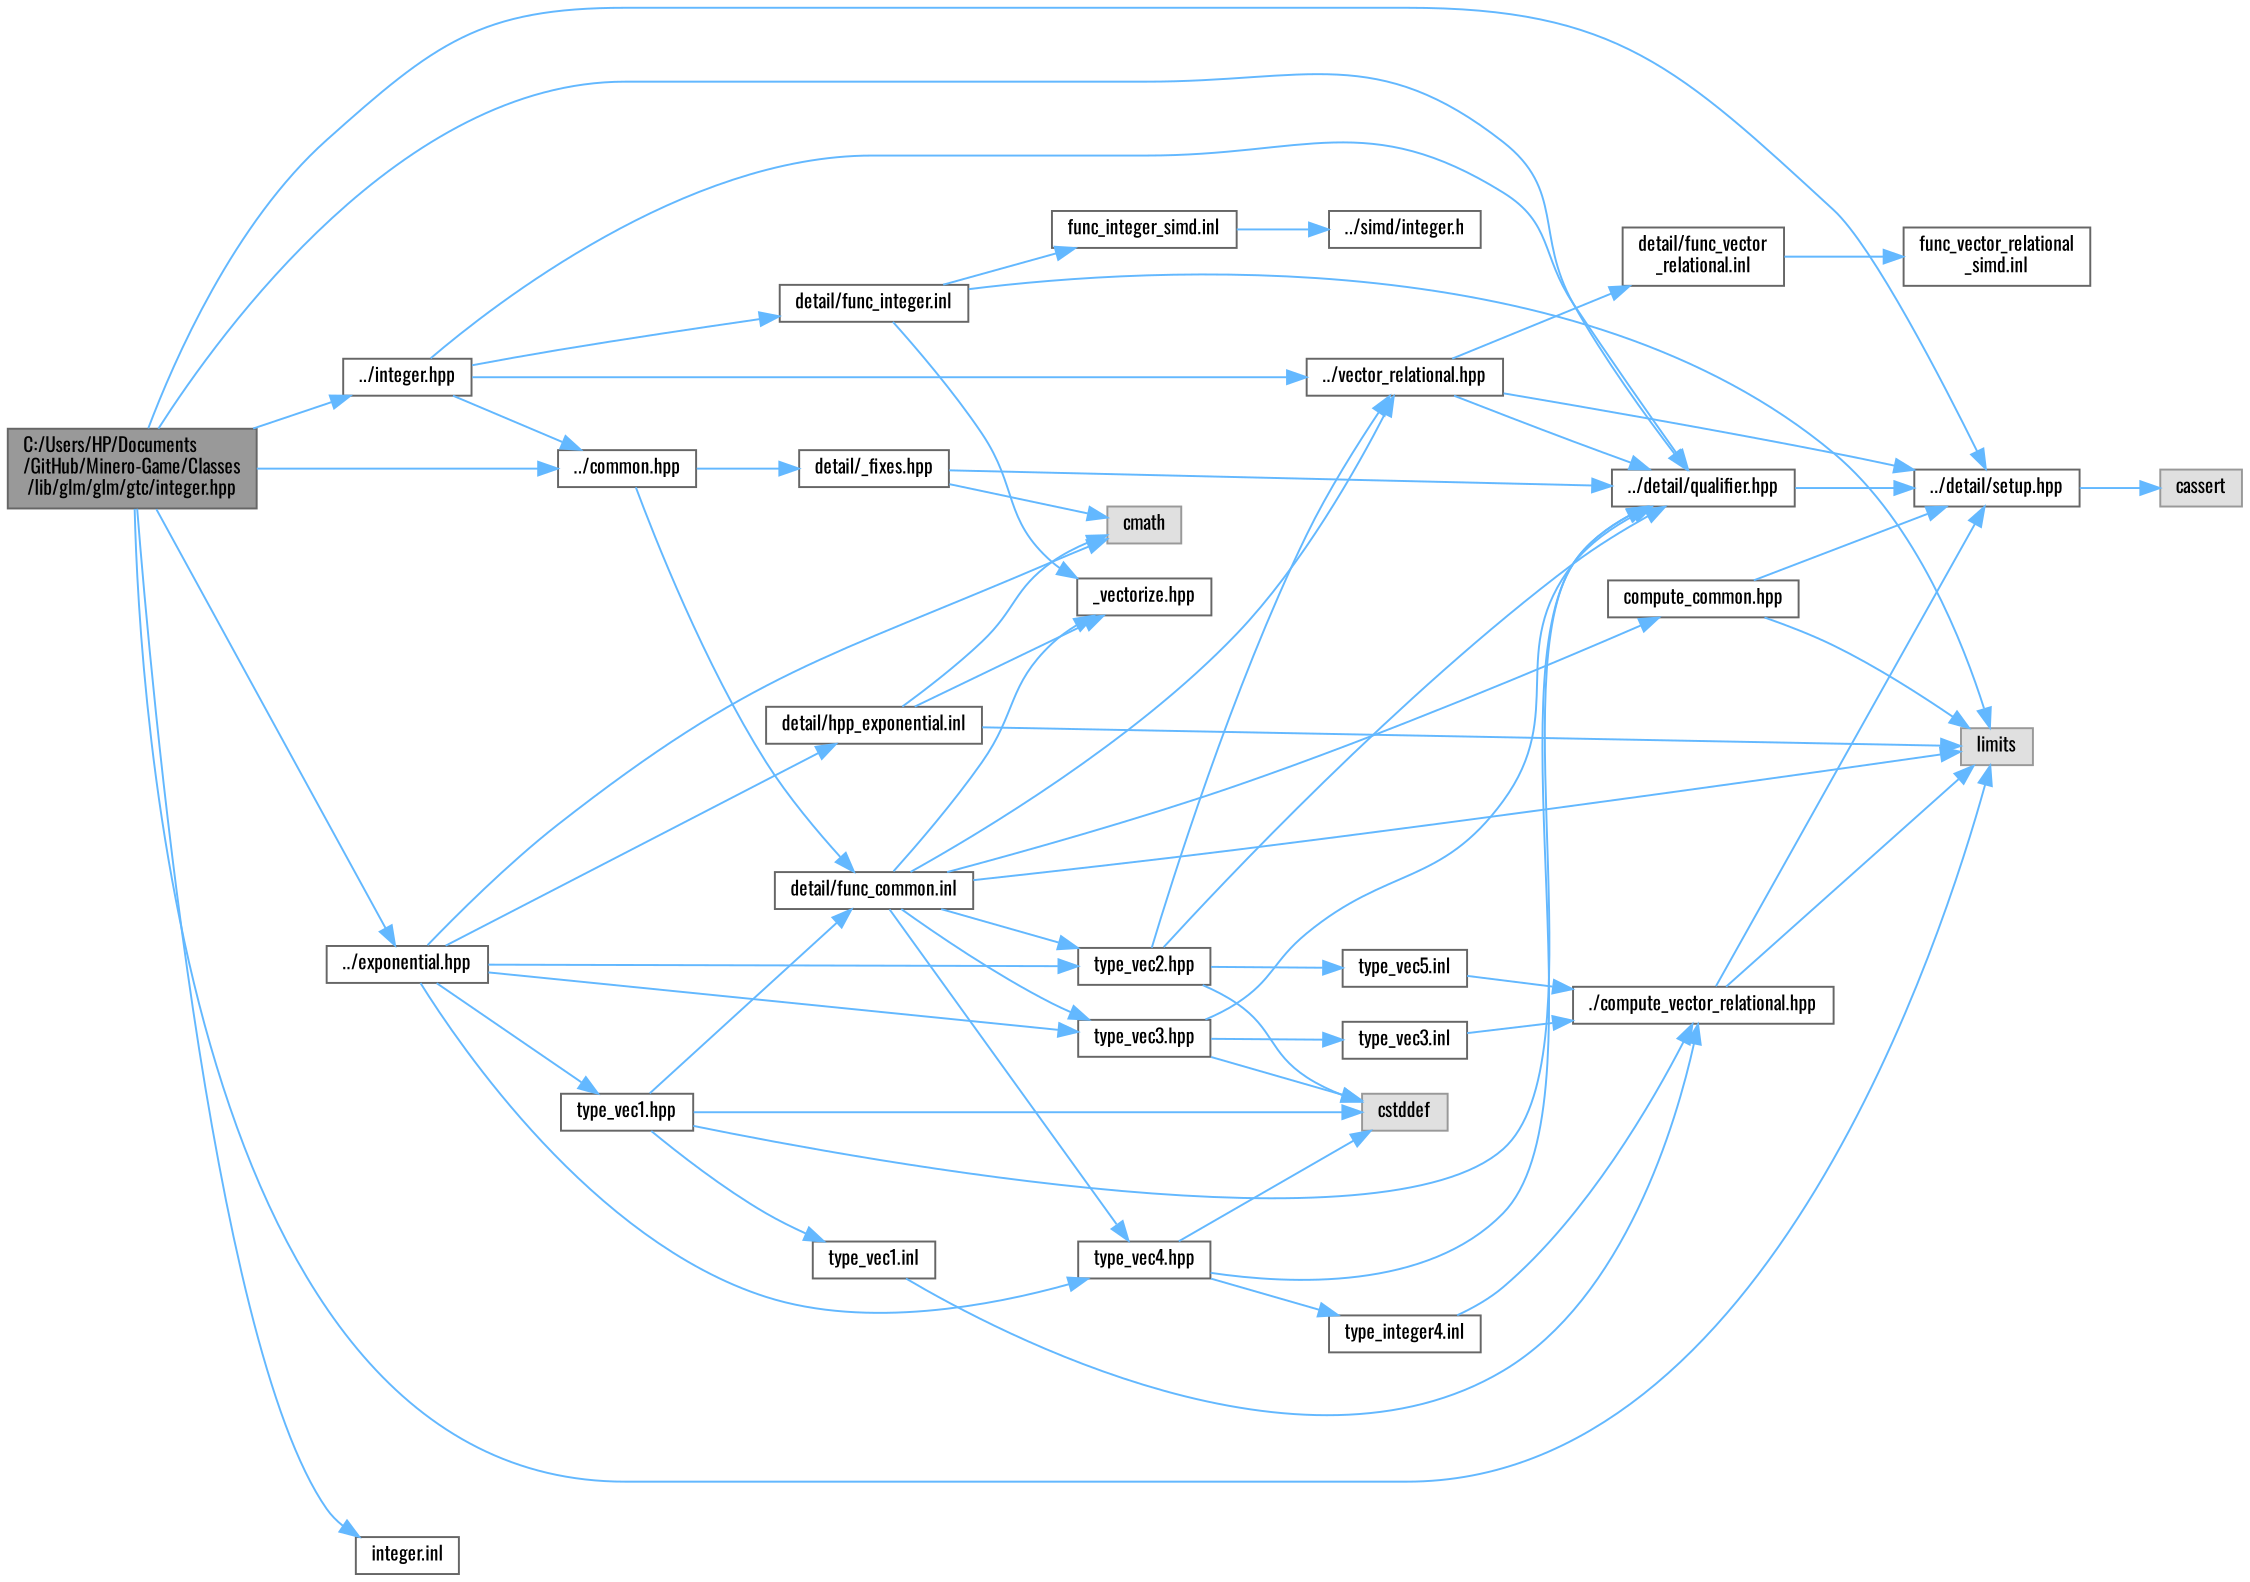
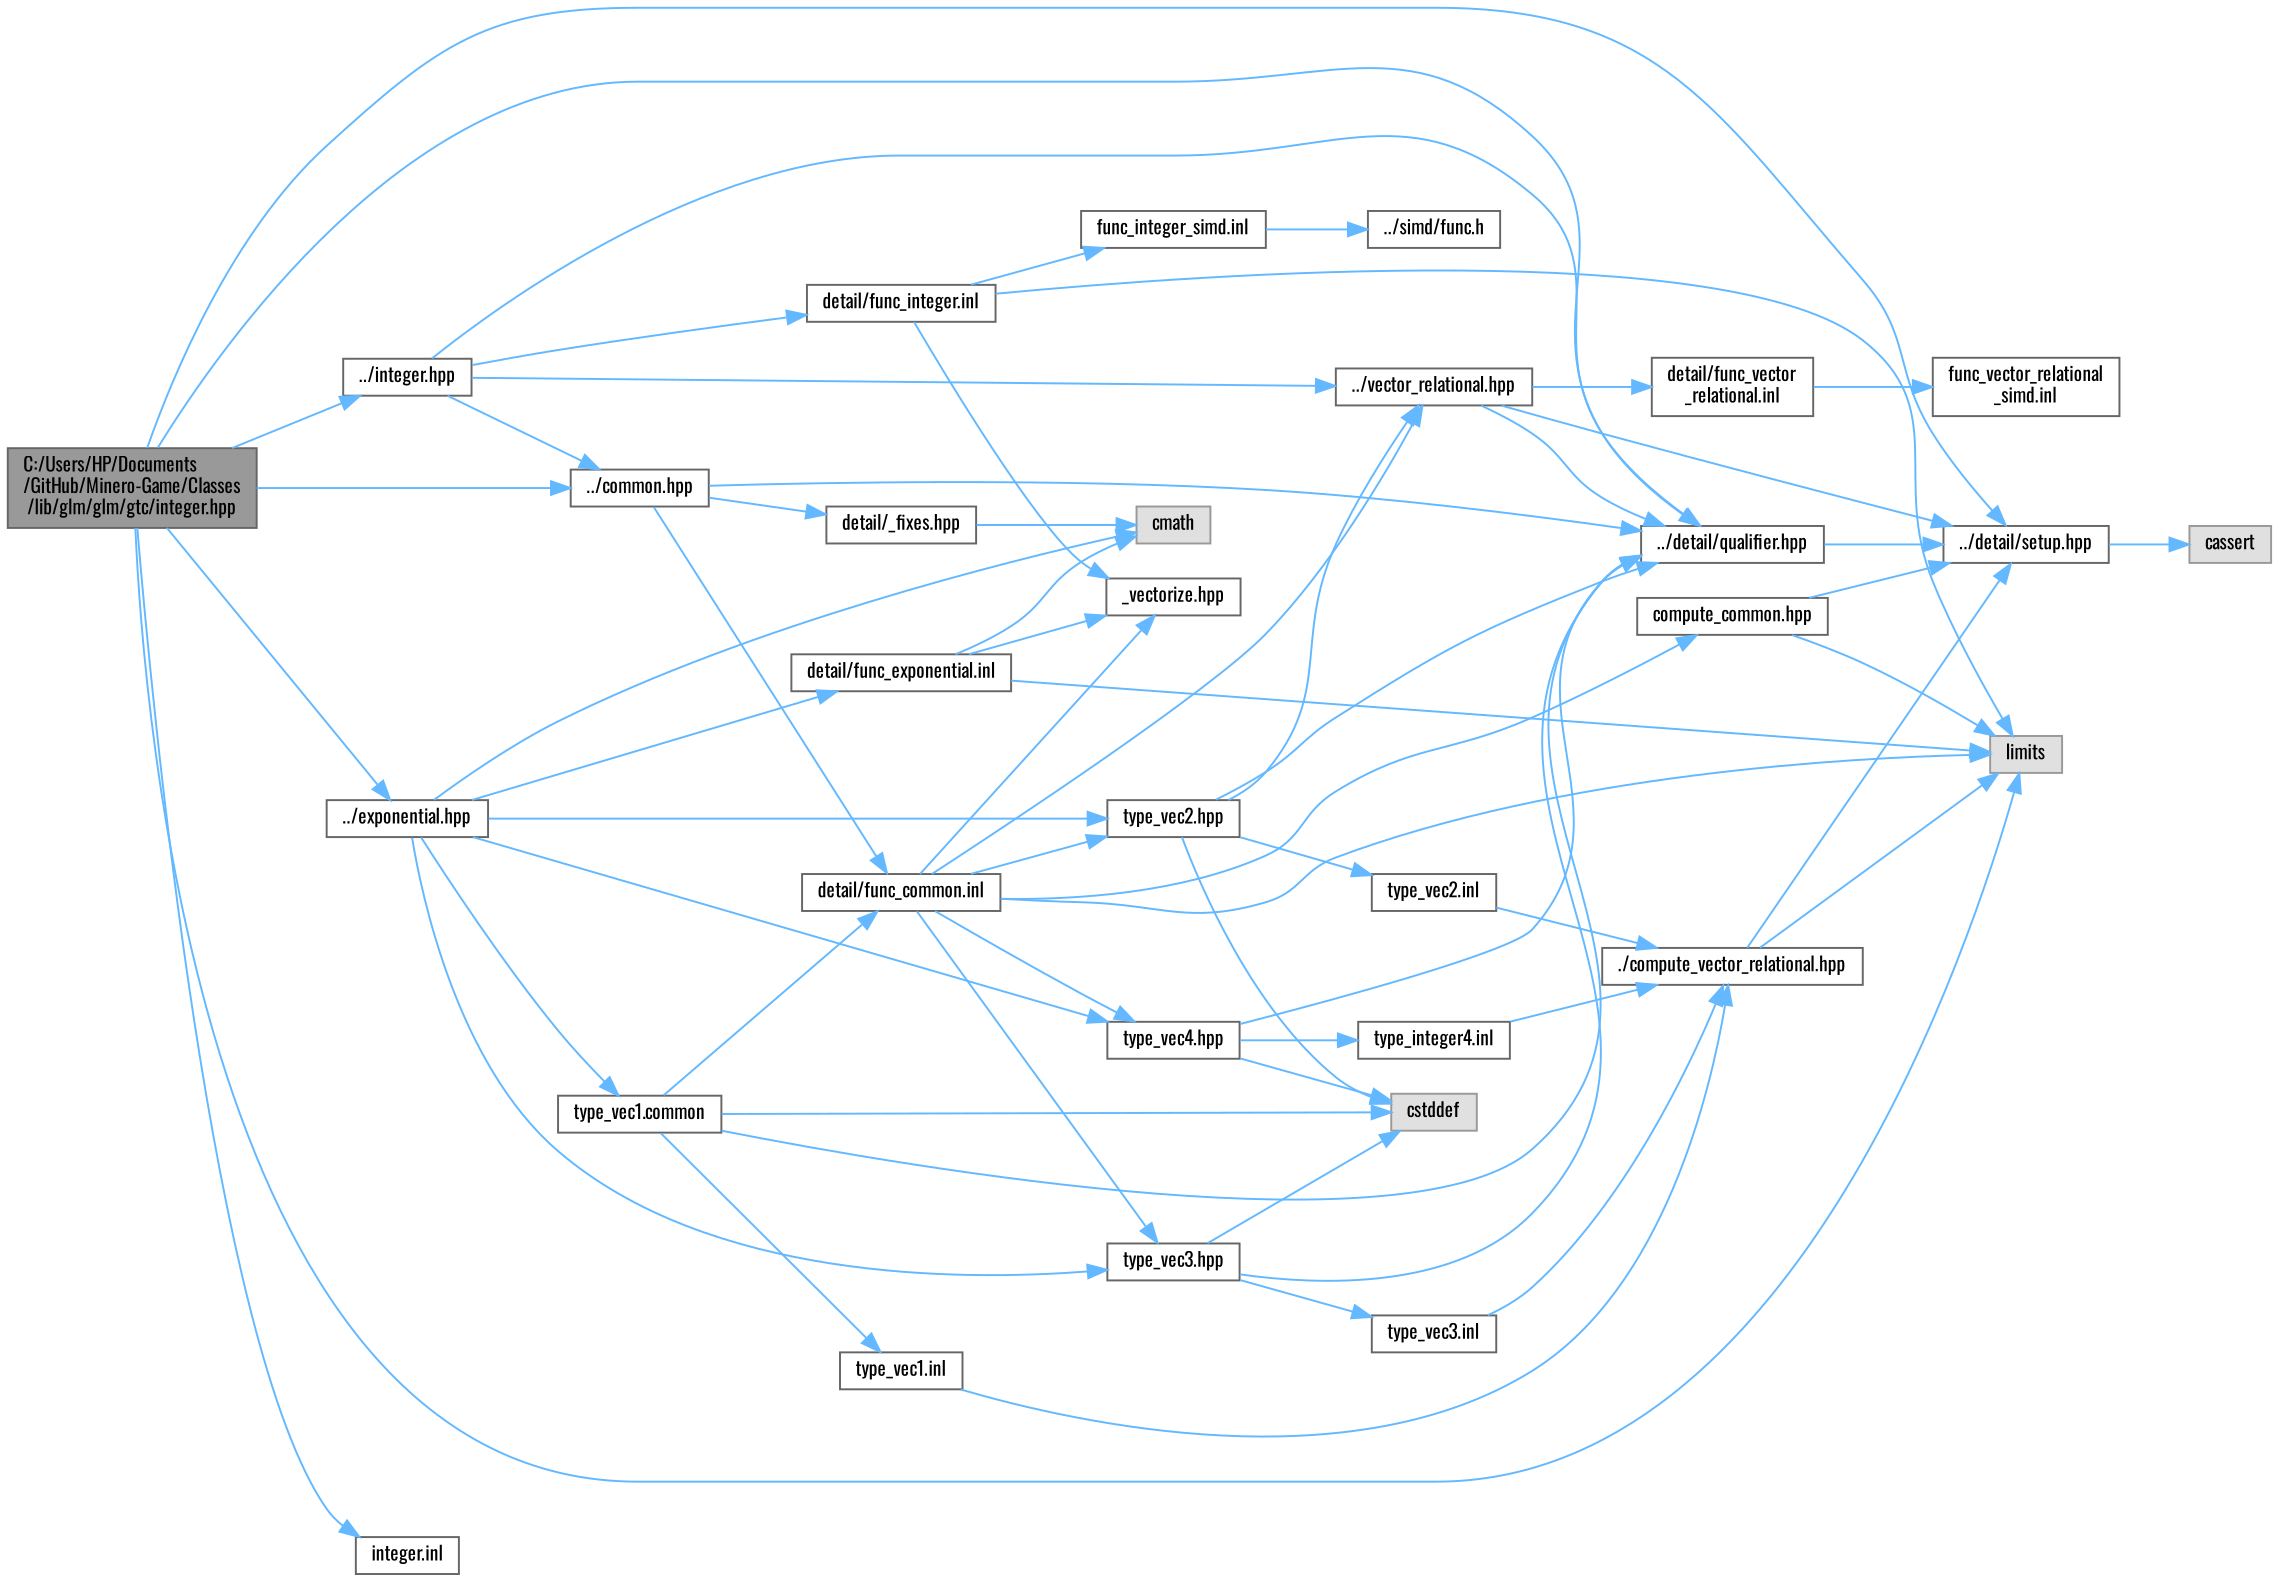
(1405, 229) -> (1434, 229)
(1271, 478) -> (1166, 486)
(874, 725) -> (901, 673)
(1405, 968) -> (1434, 892)
(627, 1112) -> (640, 1114)
